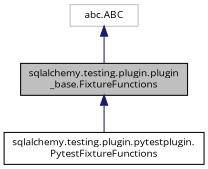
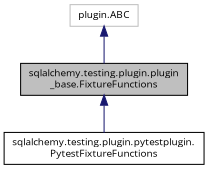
(104, 15) -> (104, 15)
